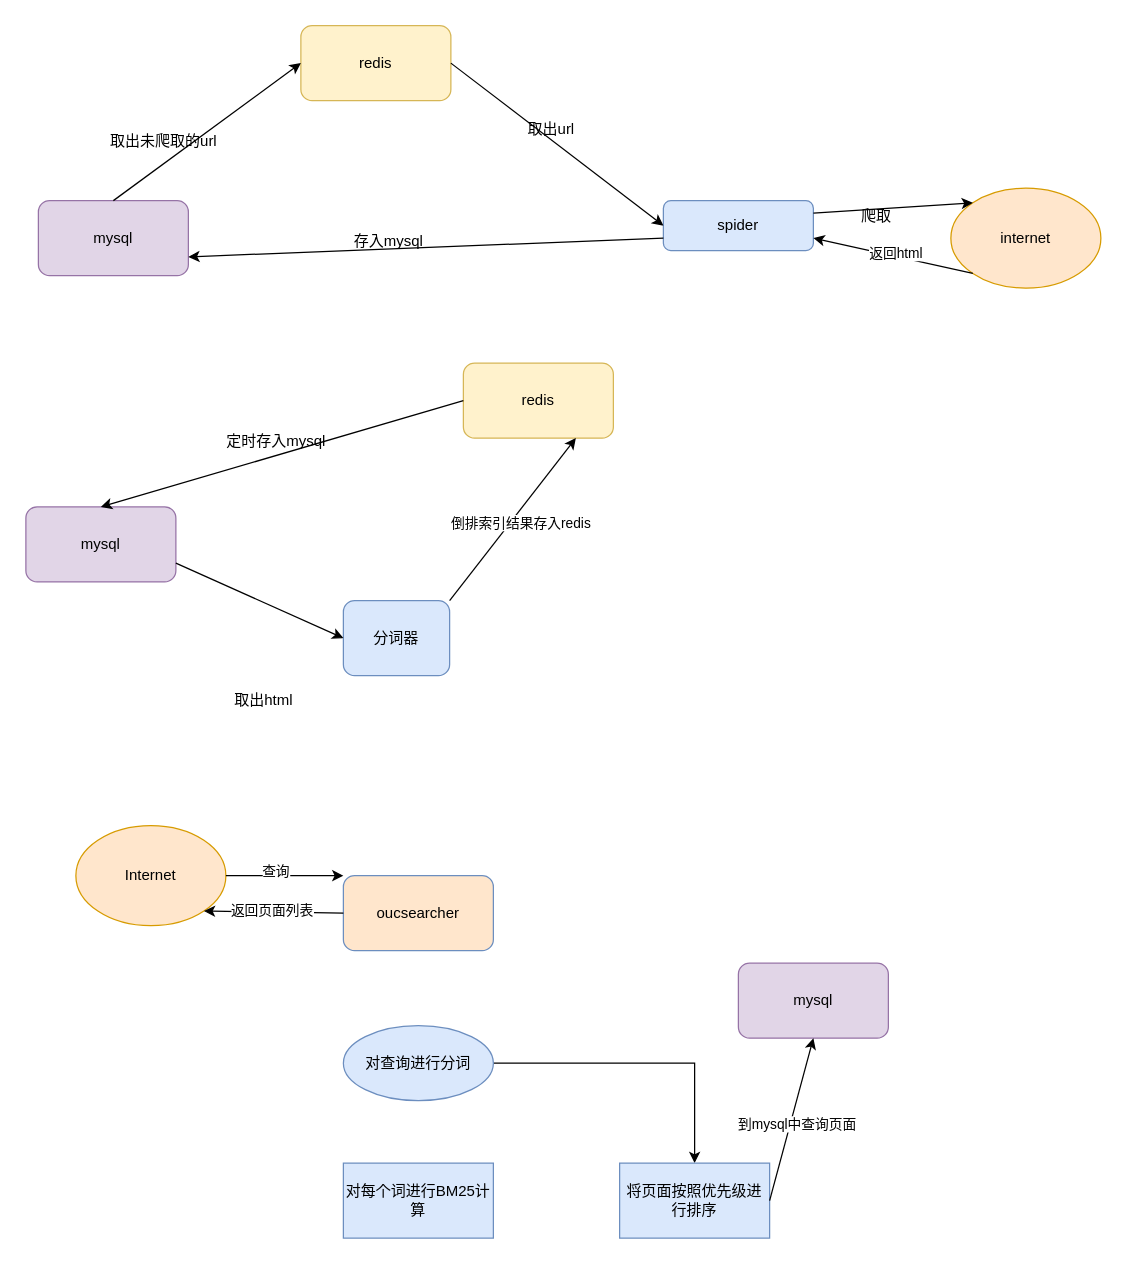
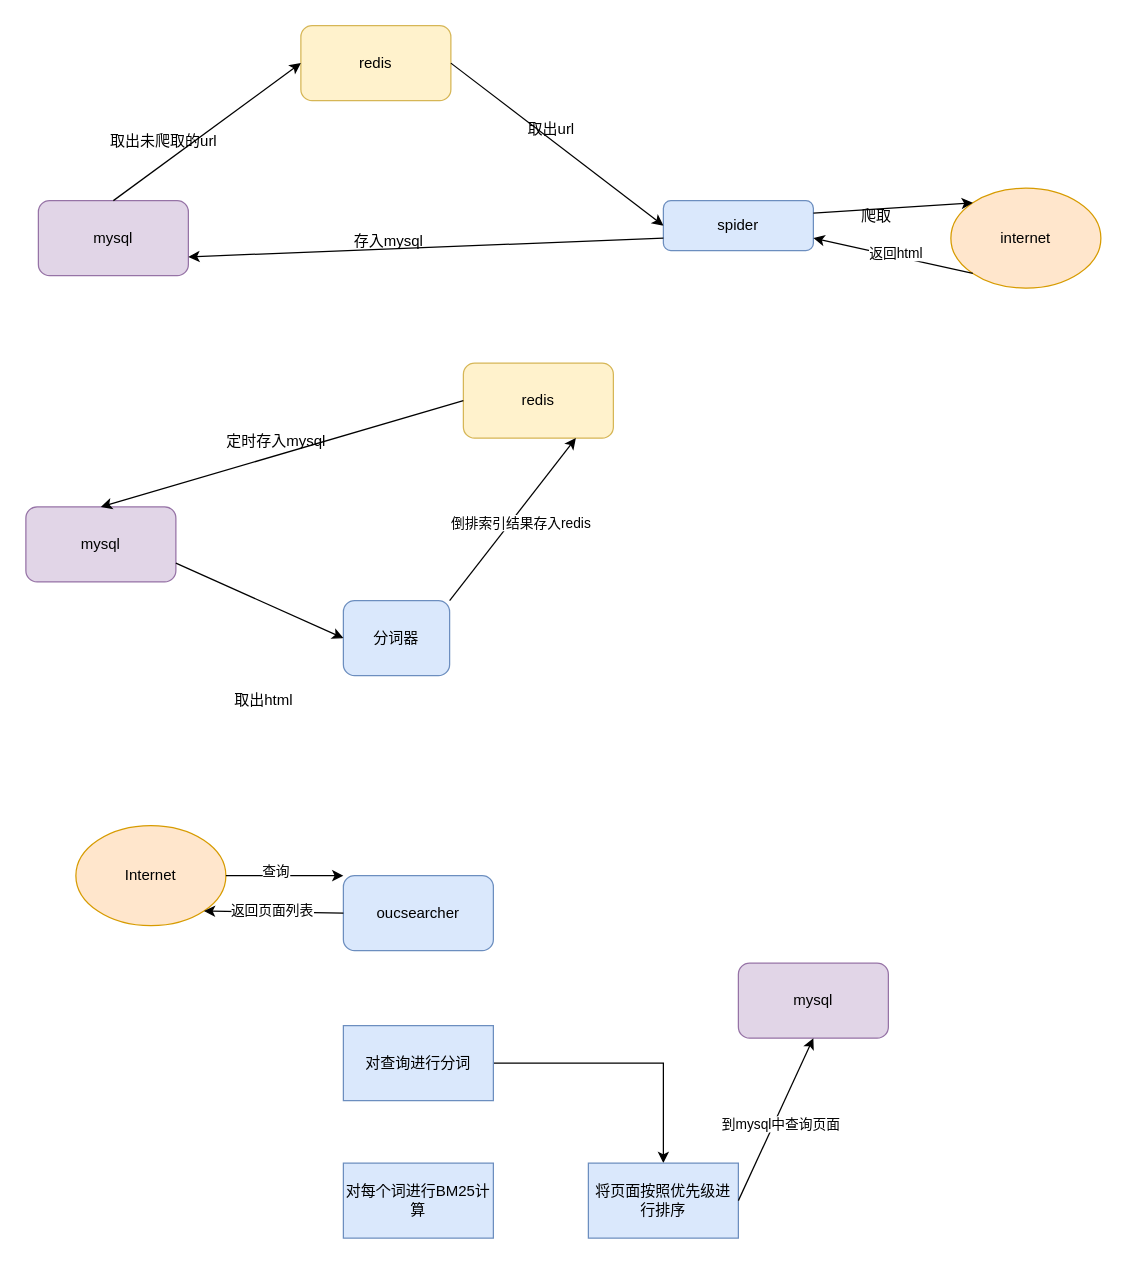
(418, 913) -> (418, 913)
(418, 1063) -> (418, 1063)
(694, 1201) -> (663, 1201)
